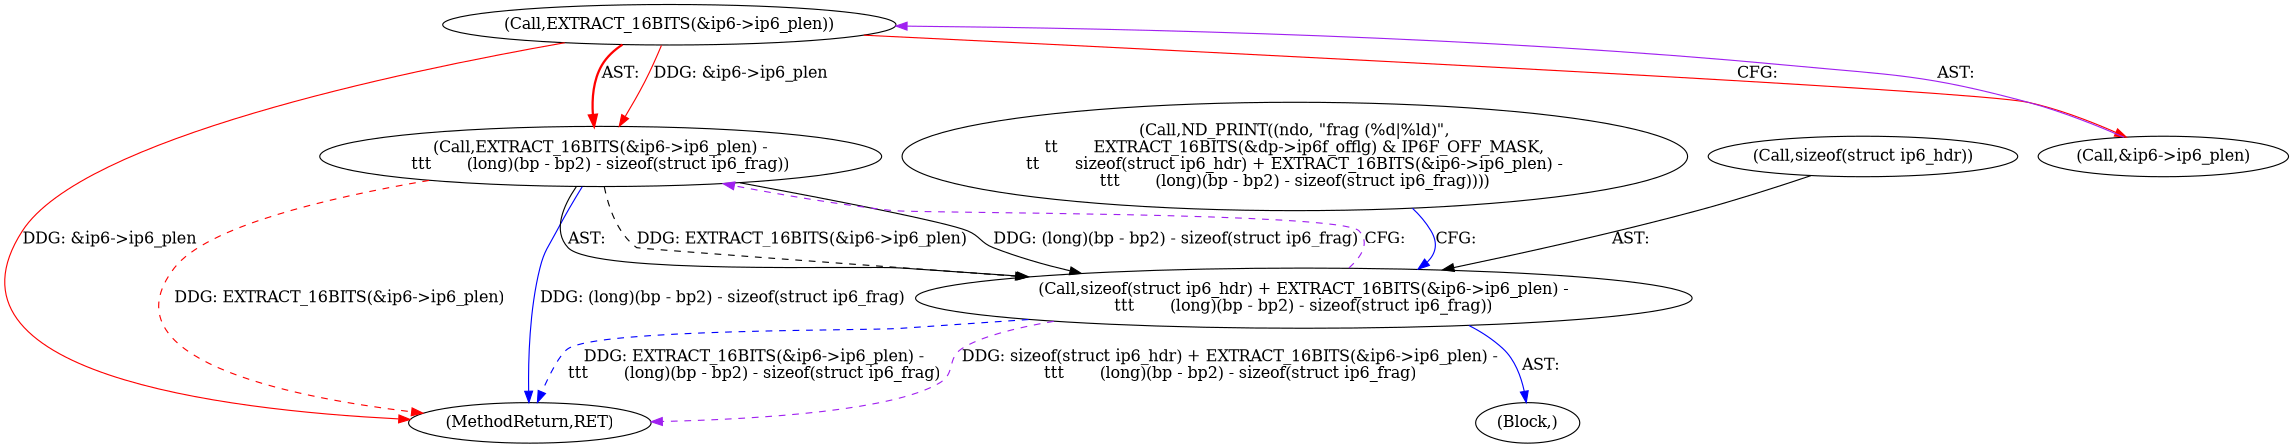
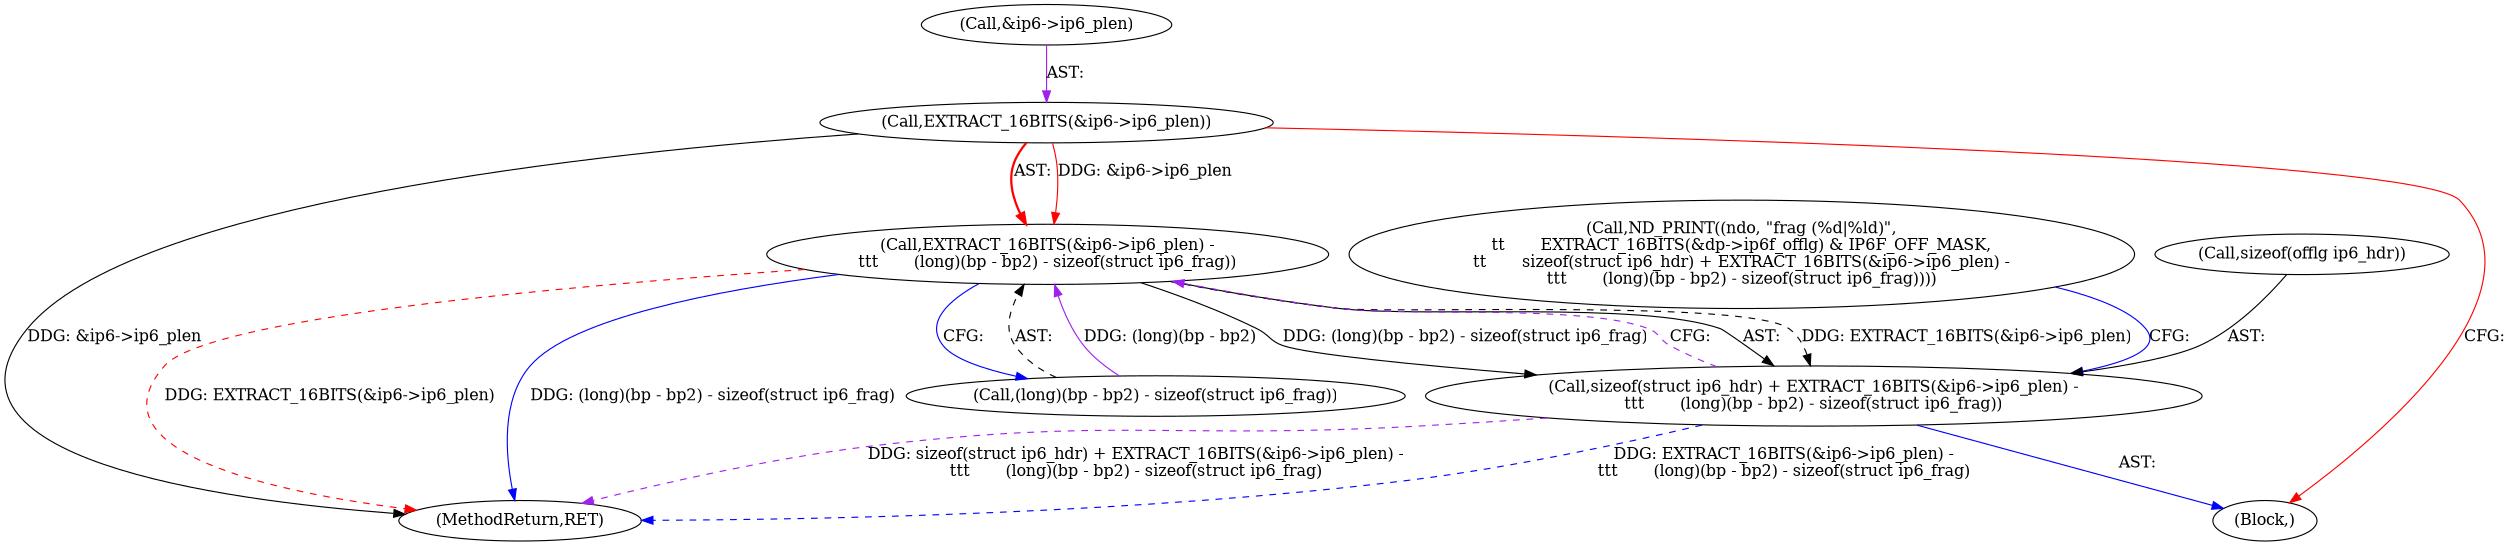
(1493, 67) -> (2052, 154)
(1863, 156) -> (2302, 254)
(53, 200) -> (192, 239)
none -> (1156, 396)
